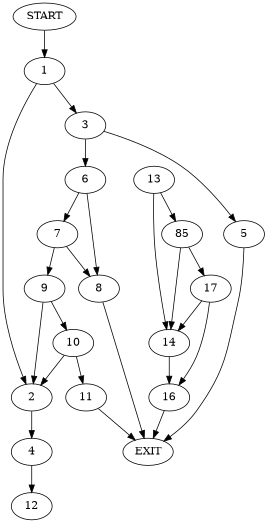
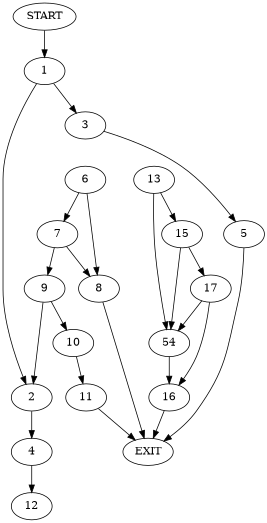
(85, 149) -> none
(182, 234) -> (182, 234)
(169, 343) -> (169, 343)
(55, 367) -> none
